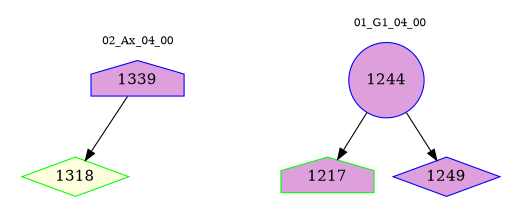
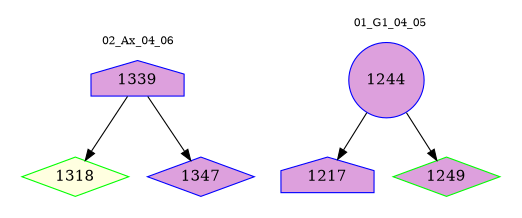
(390, 23) -> (390, 23)
(138, 41) -> (138, 41)
none -> (201, 177)
(327, 177) -> (327, 177)
(446, 177) -> (446, 177)
